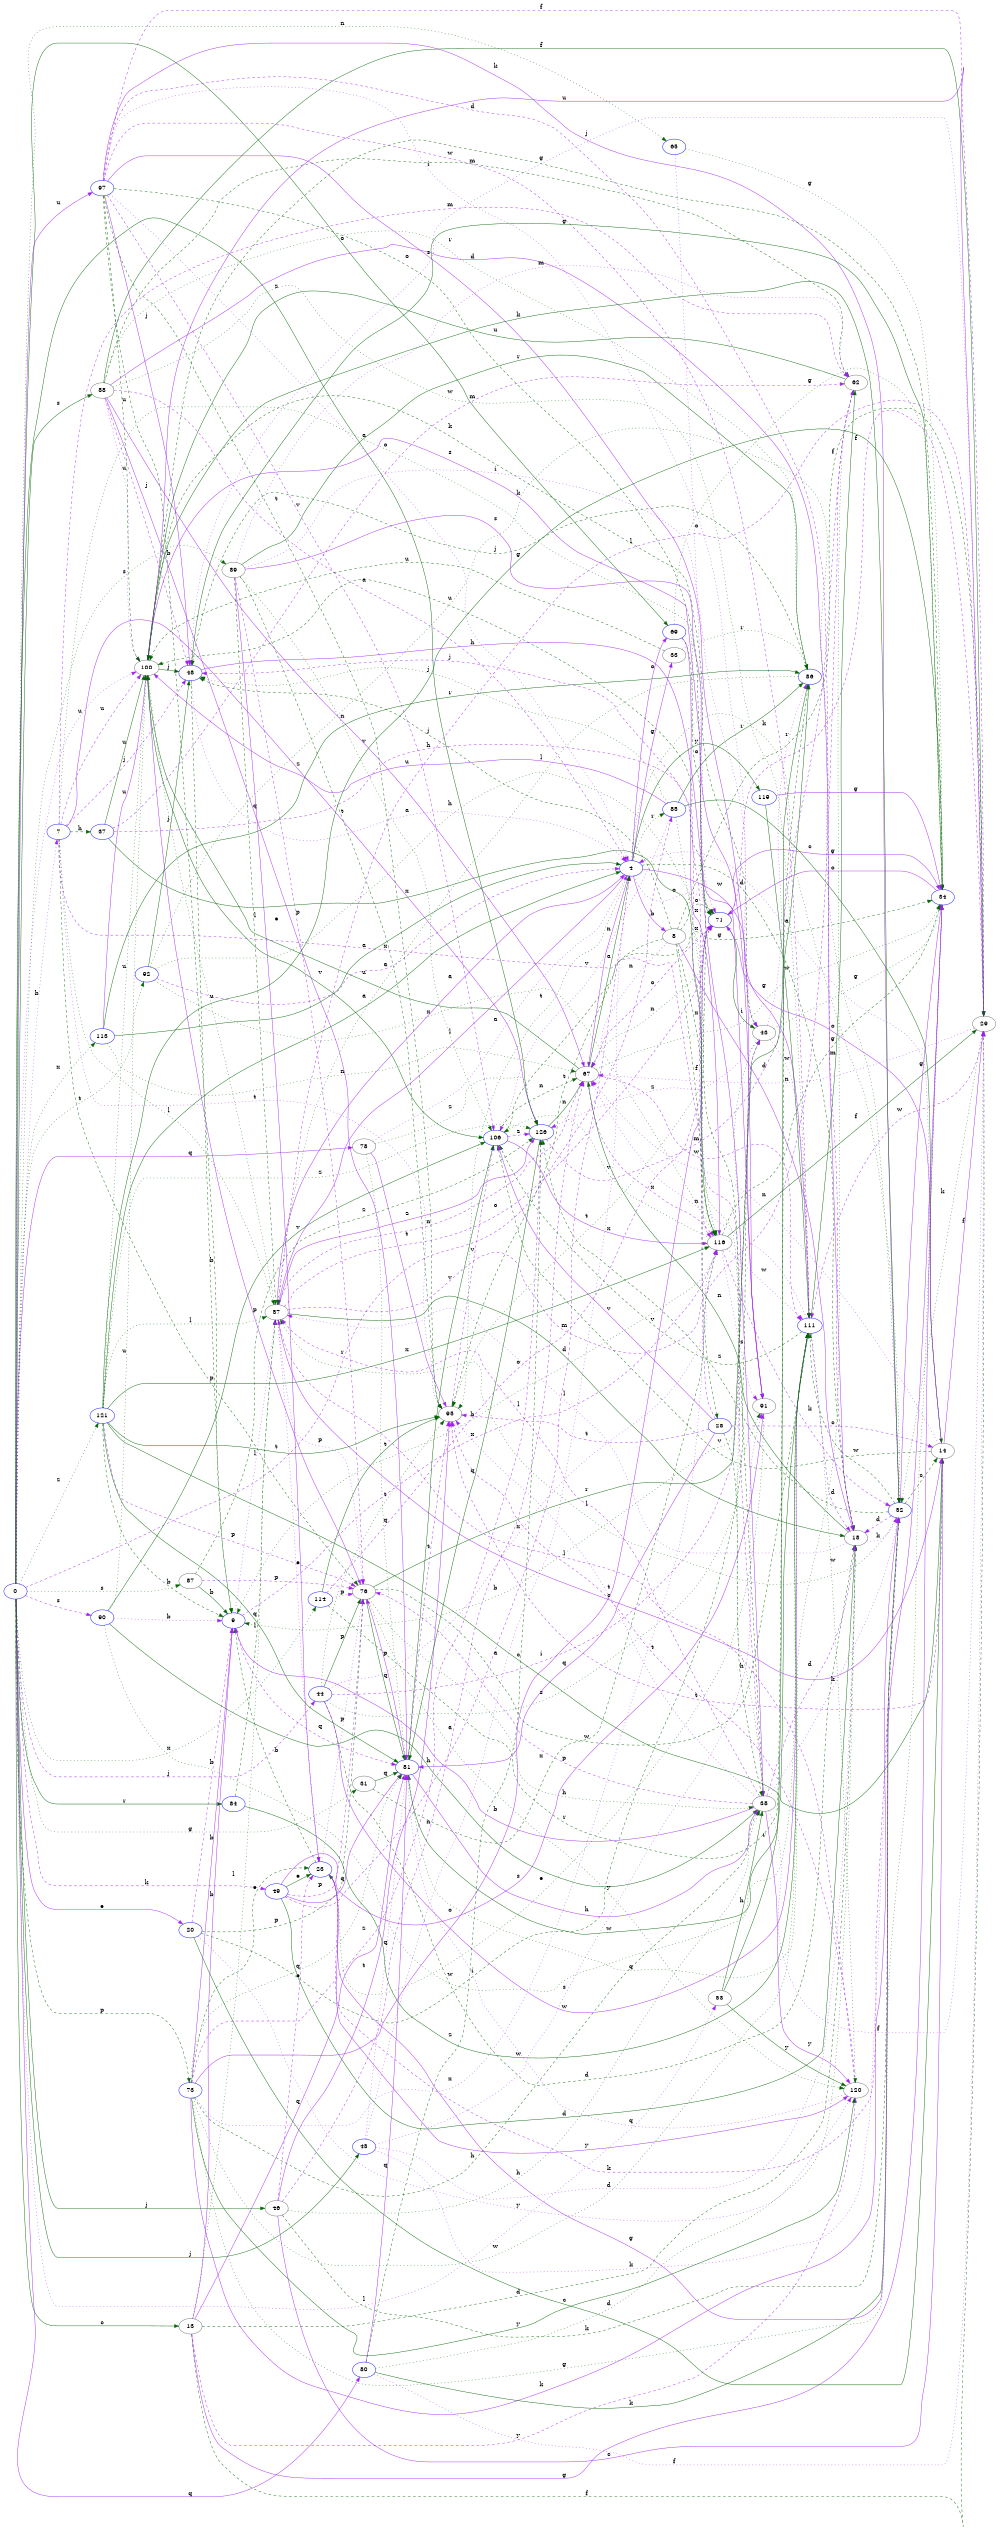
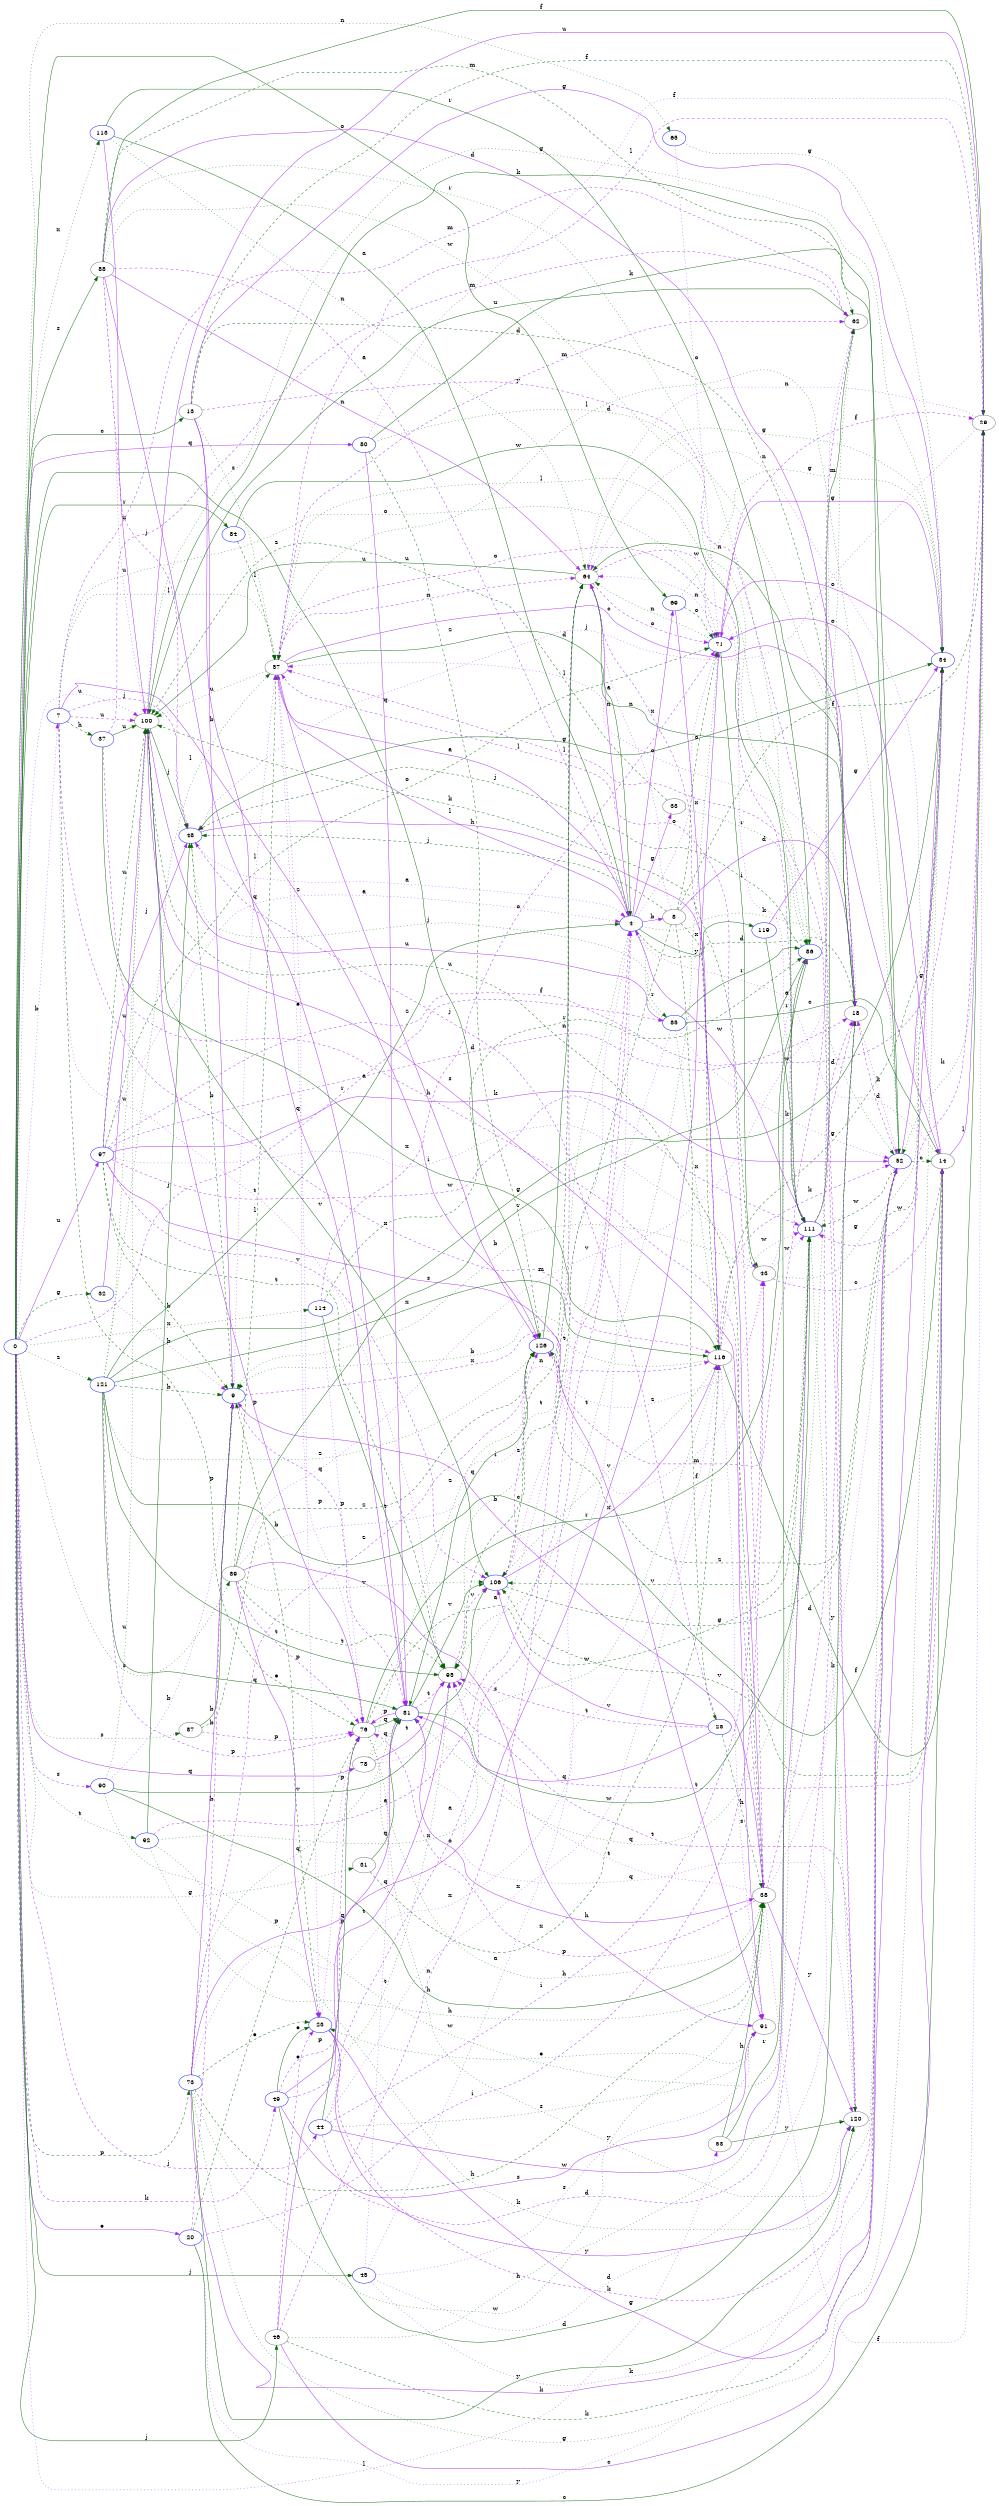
(646, 191) -> (539, 153)
(587, 1074) -> (587, 577)
none -> (771, 1110)
(963, 1221) -> (963, 1130)
none -> (102, 1294)
(816, 1426) -> (888, 1275)
(833, 1560) -> (833, 1617)
(659, 1738) -> (701, 1897)
(234, 1874) -> (234, 468)
(678, 2064) -> (808, 1884)
